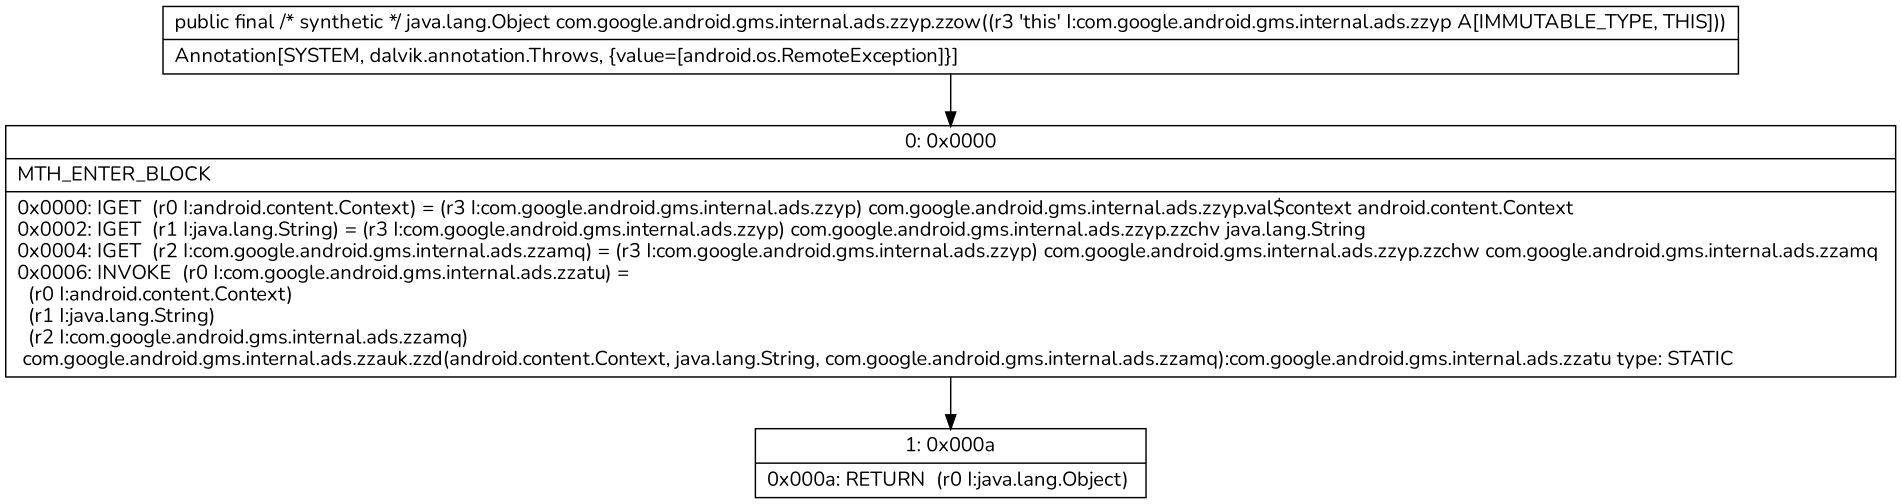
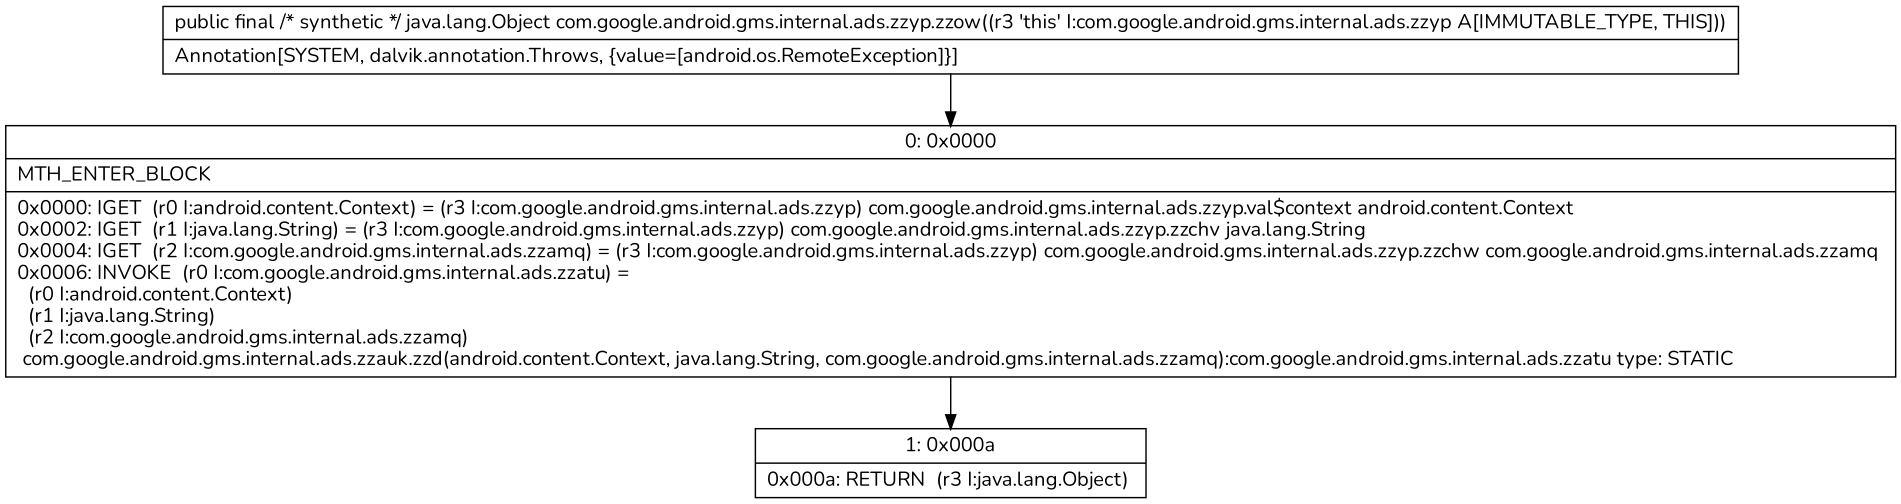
(951, 480) -> (951, 480)
